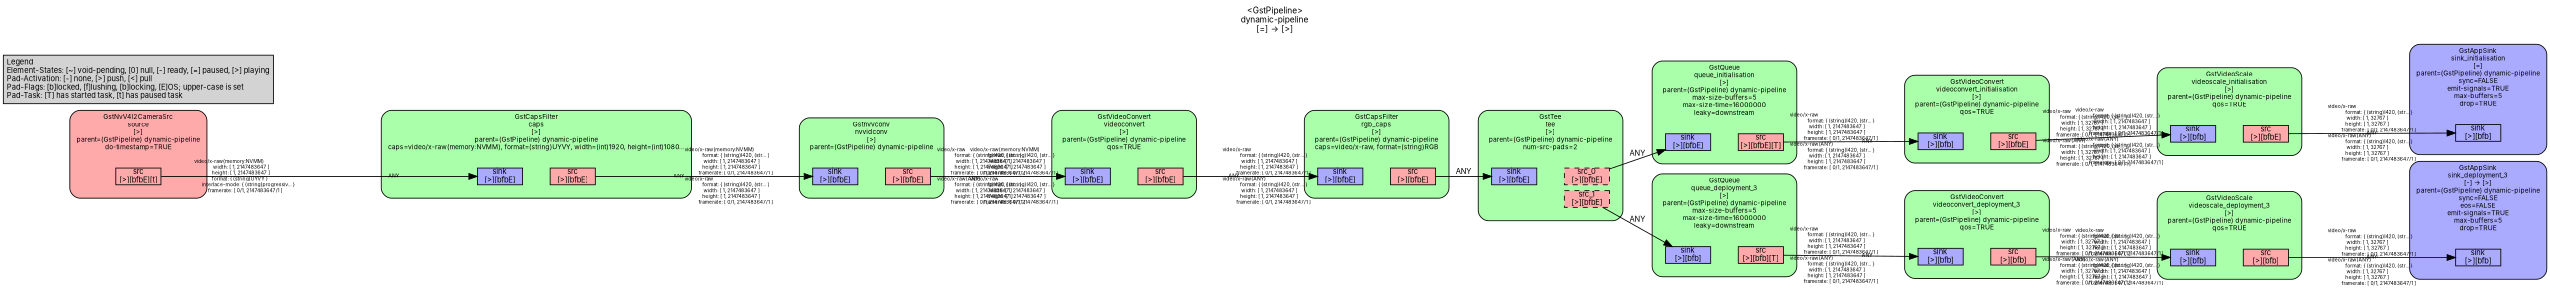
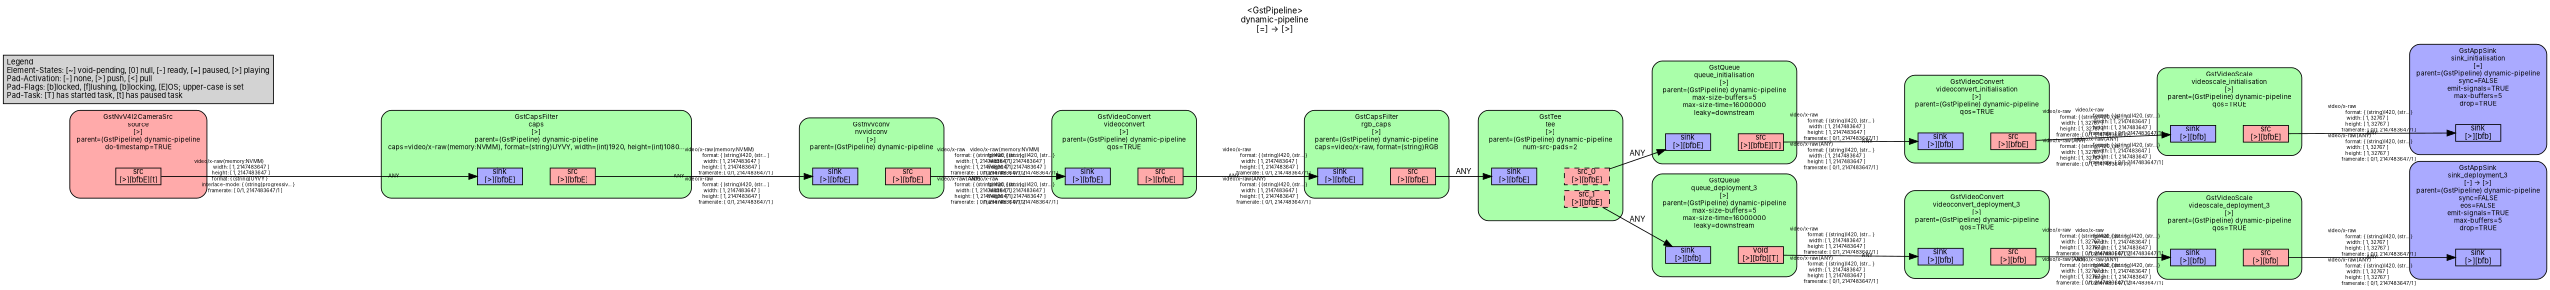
(1761, 255) -> (1761, 255)
